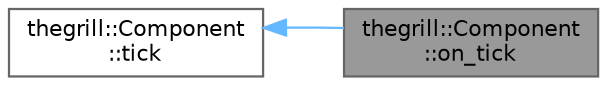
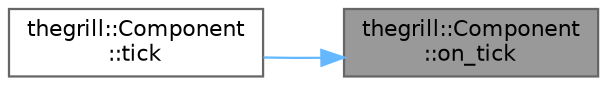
(315, 28) -> (292, 58)
